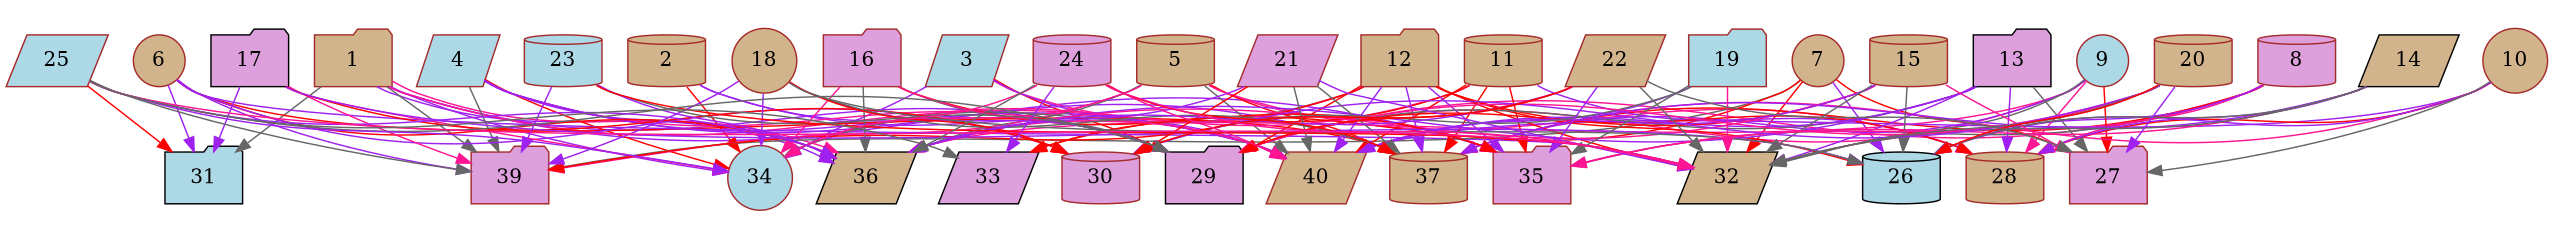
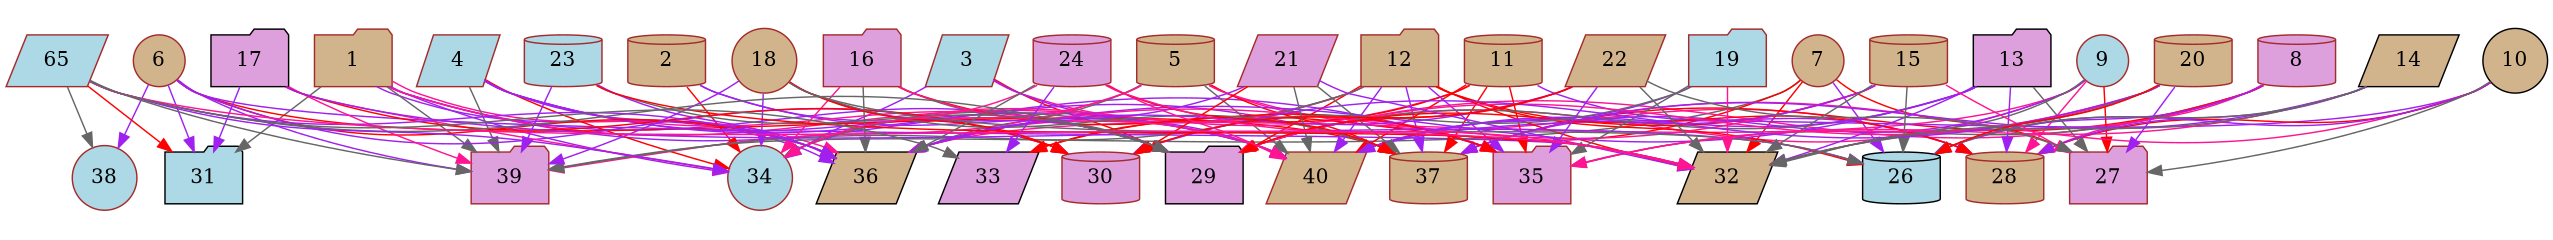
(57, 61) -> (57, 61)
(2515, 61) -> (2515, 61)
(966, 137) -> (966, 137)
none -> (105, 178)
